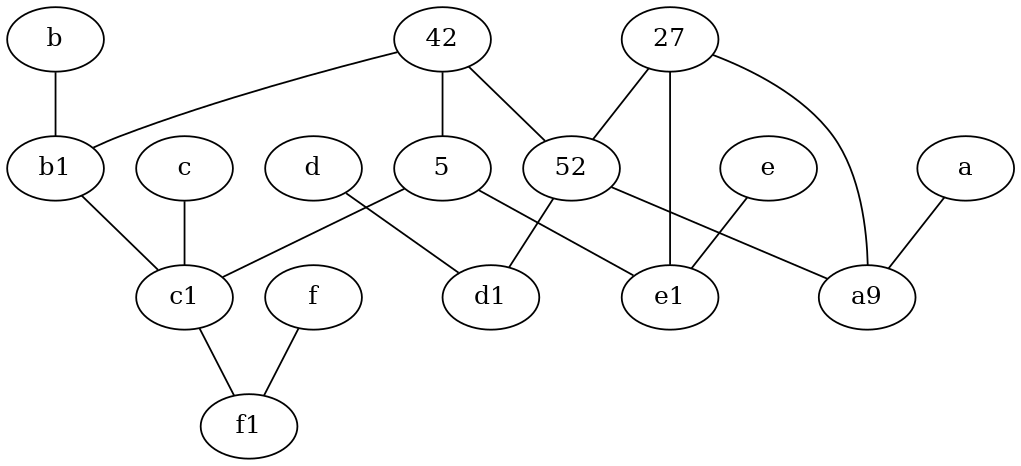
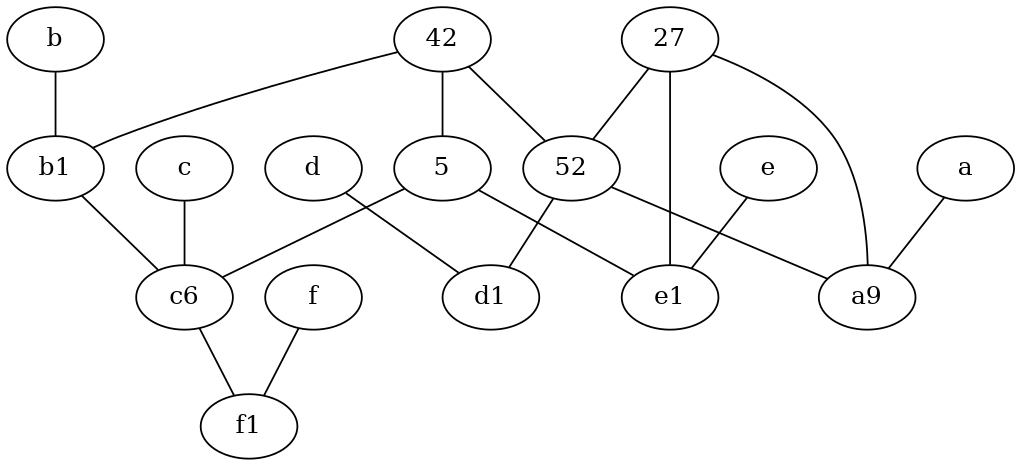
(185, 297) -> (185, 297)
